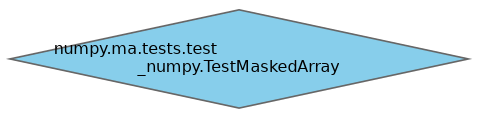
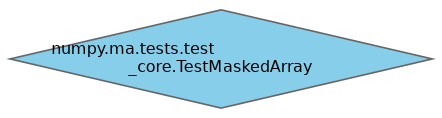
(239, 59) -> (221, 59)
